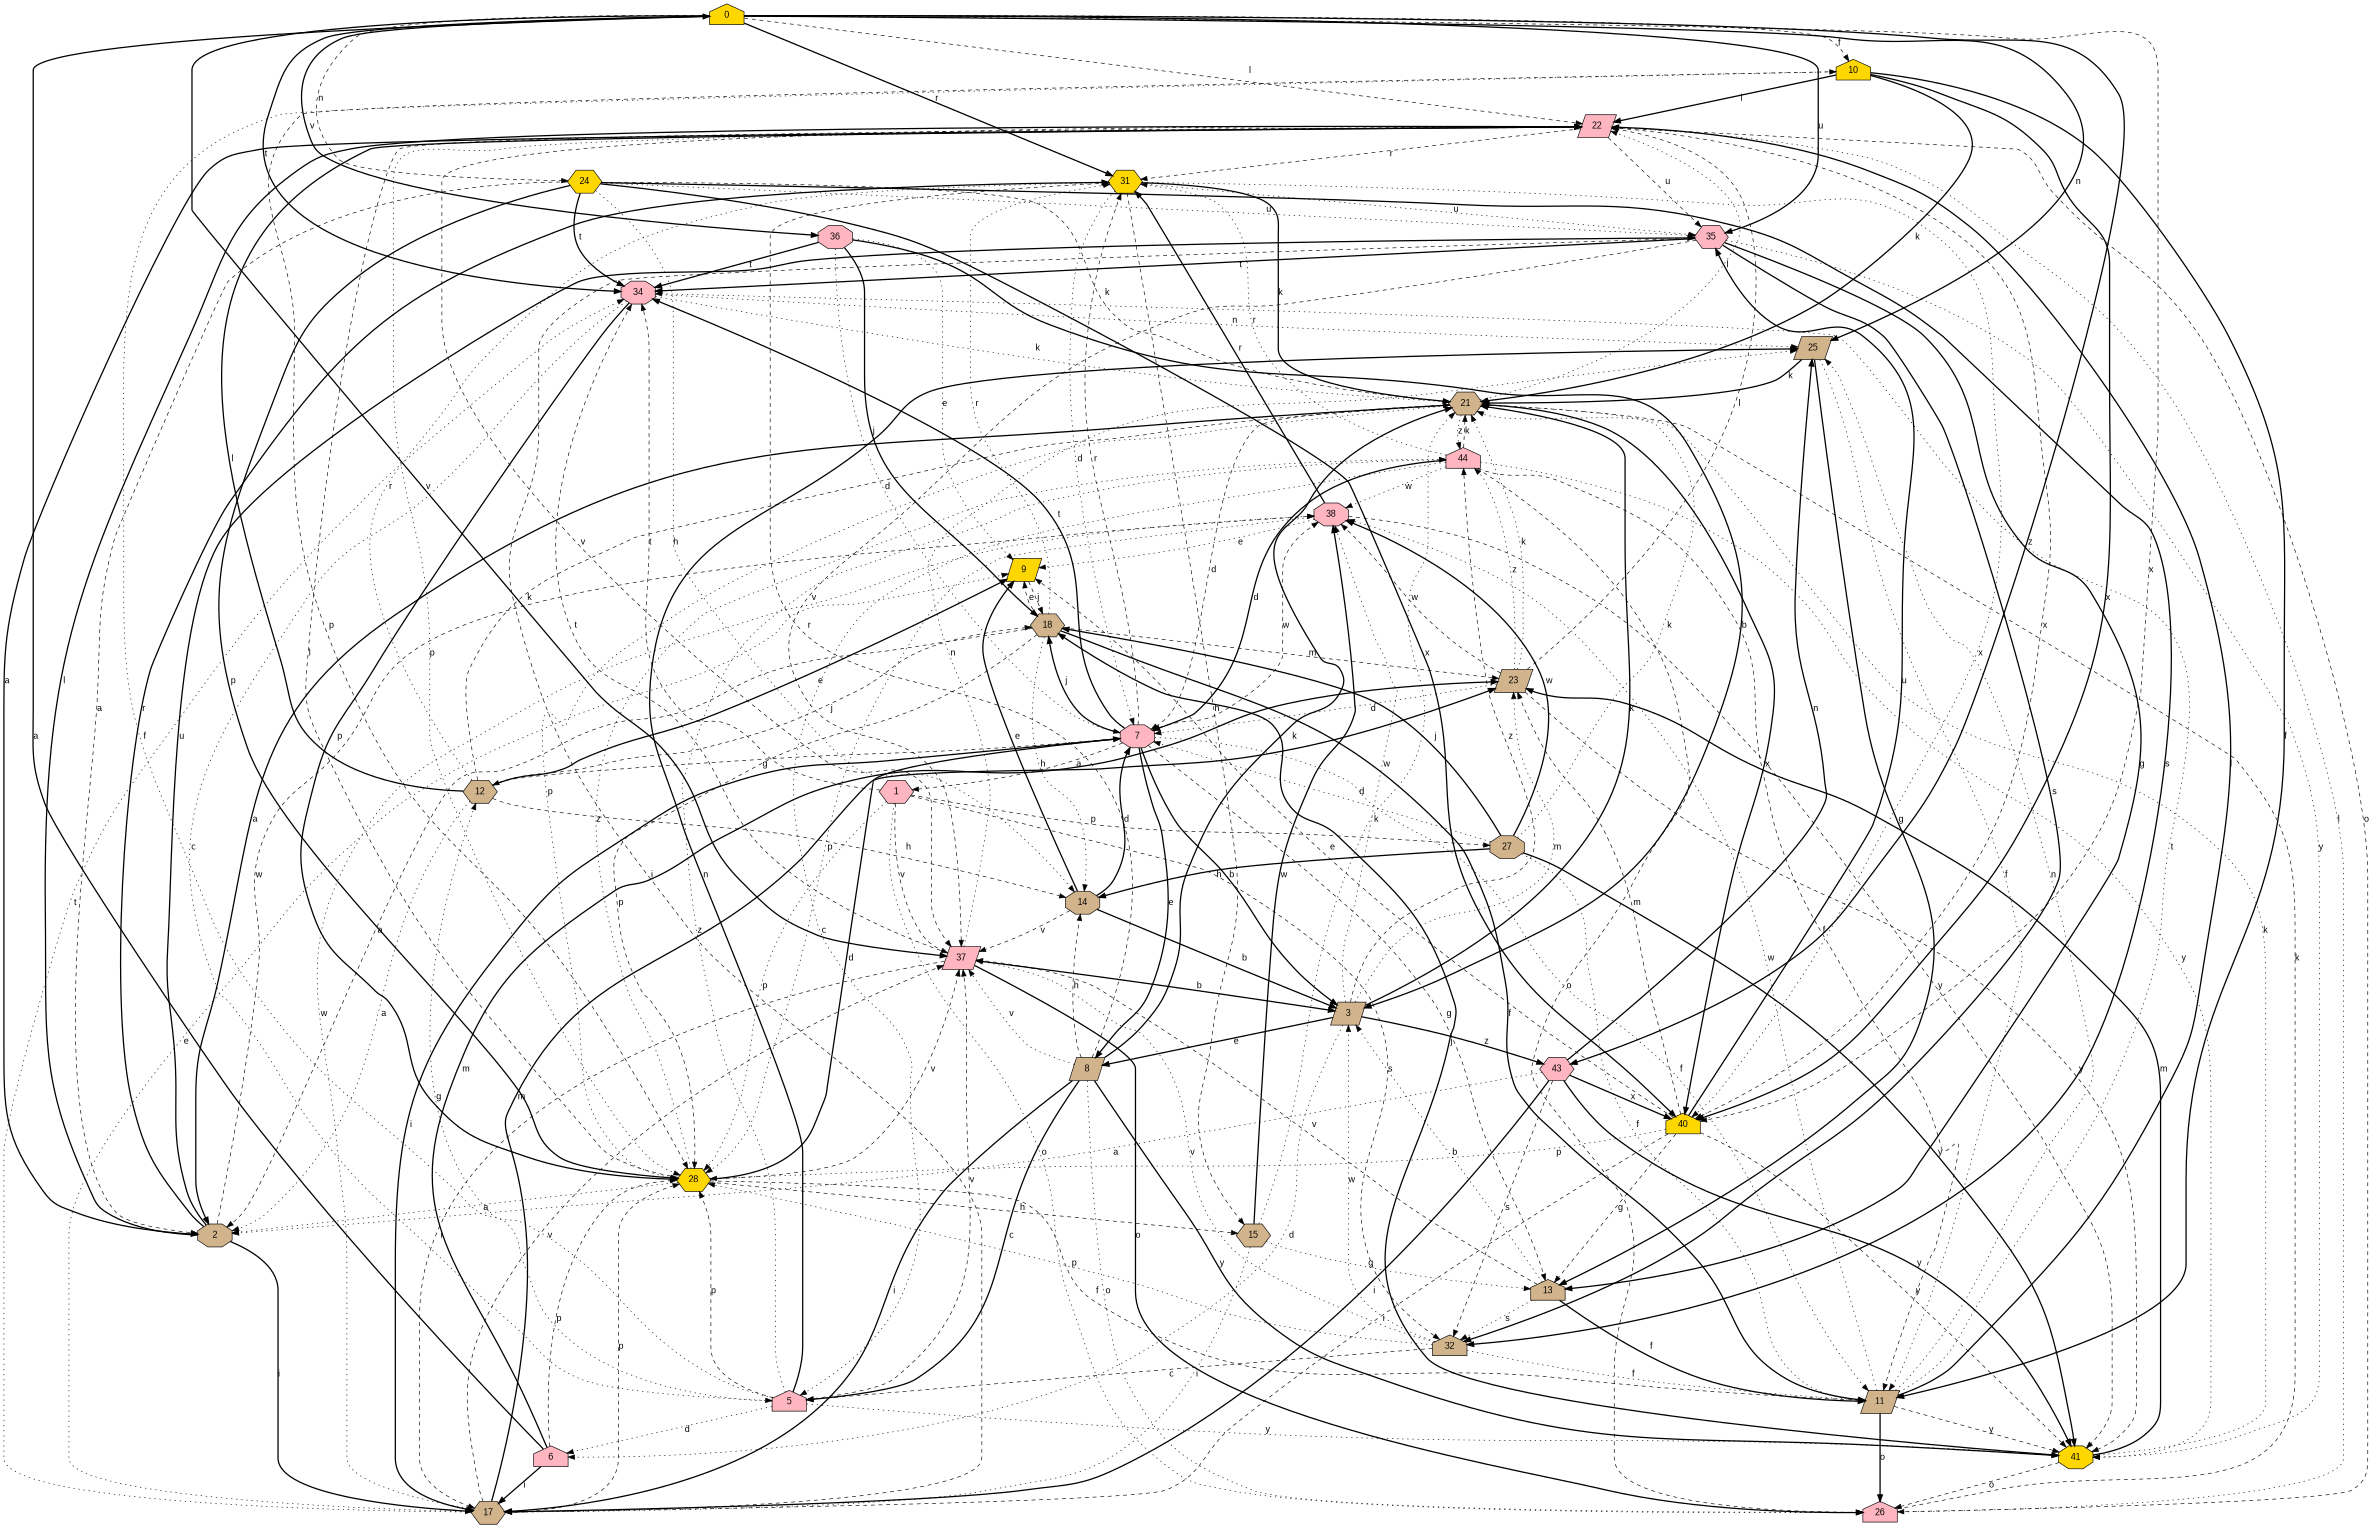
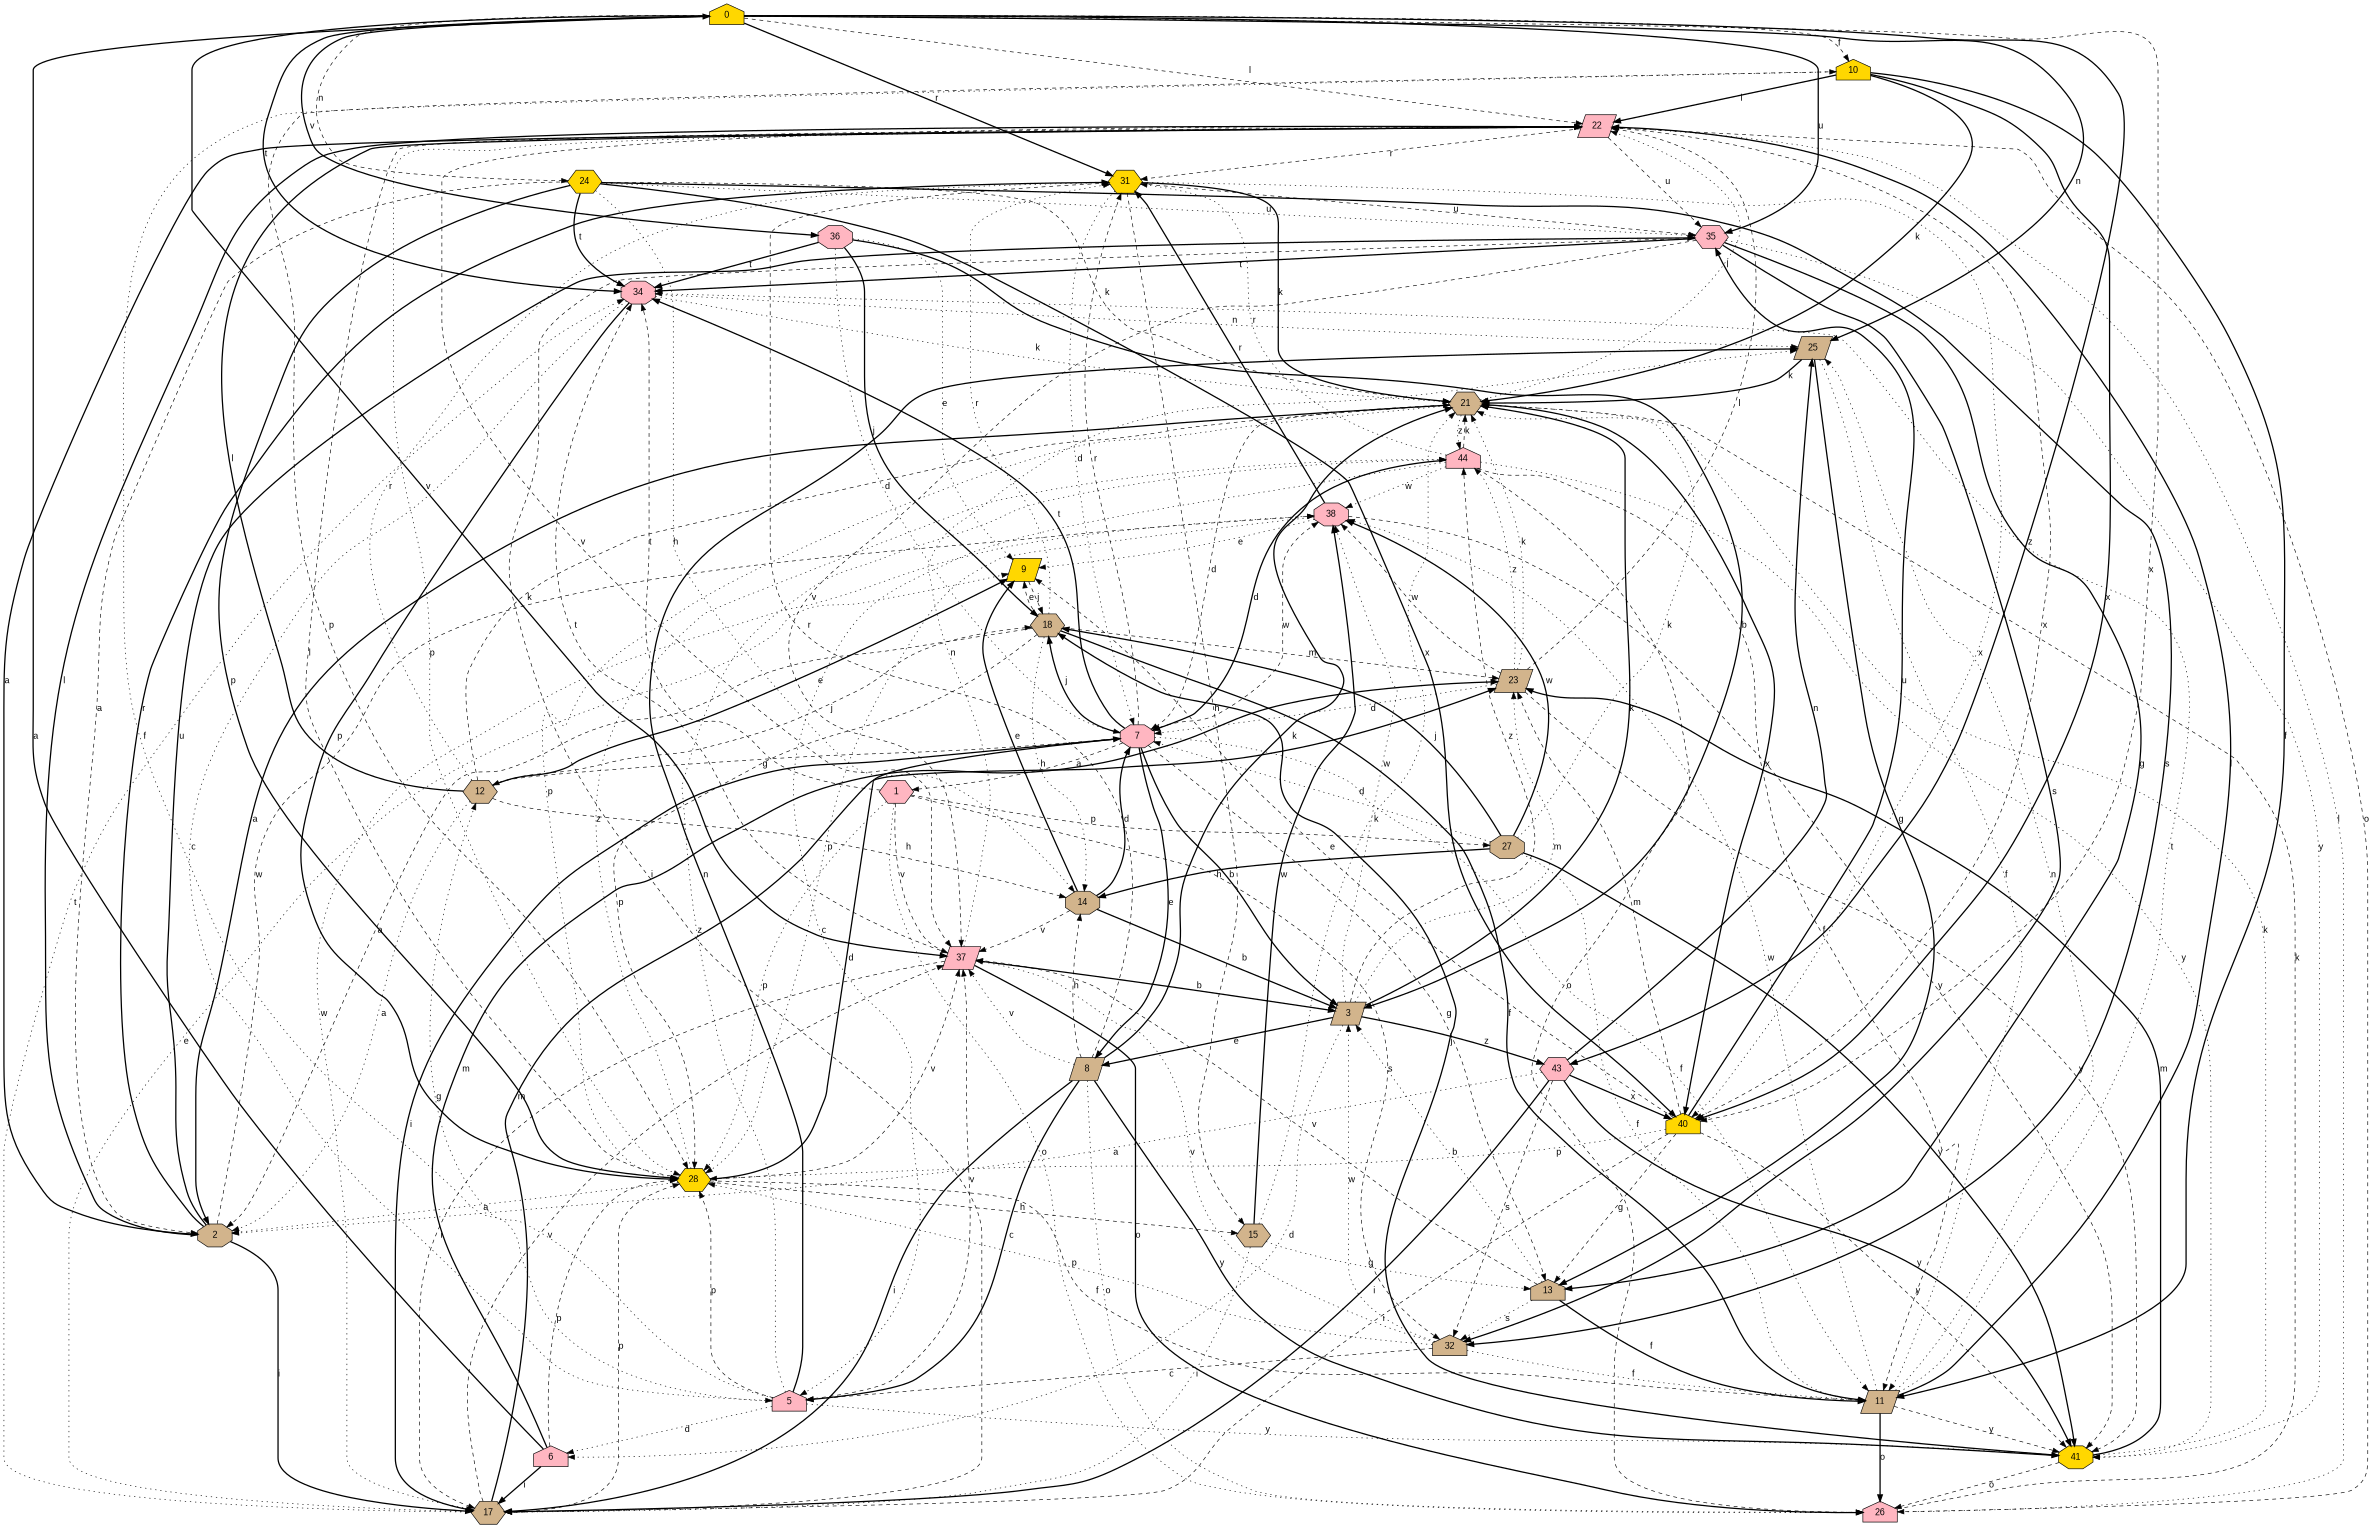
(1415, 209) -> (1415, 209)
